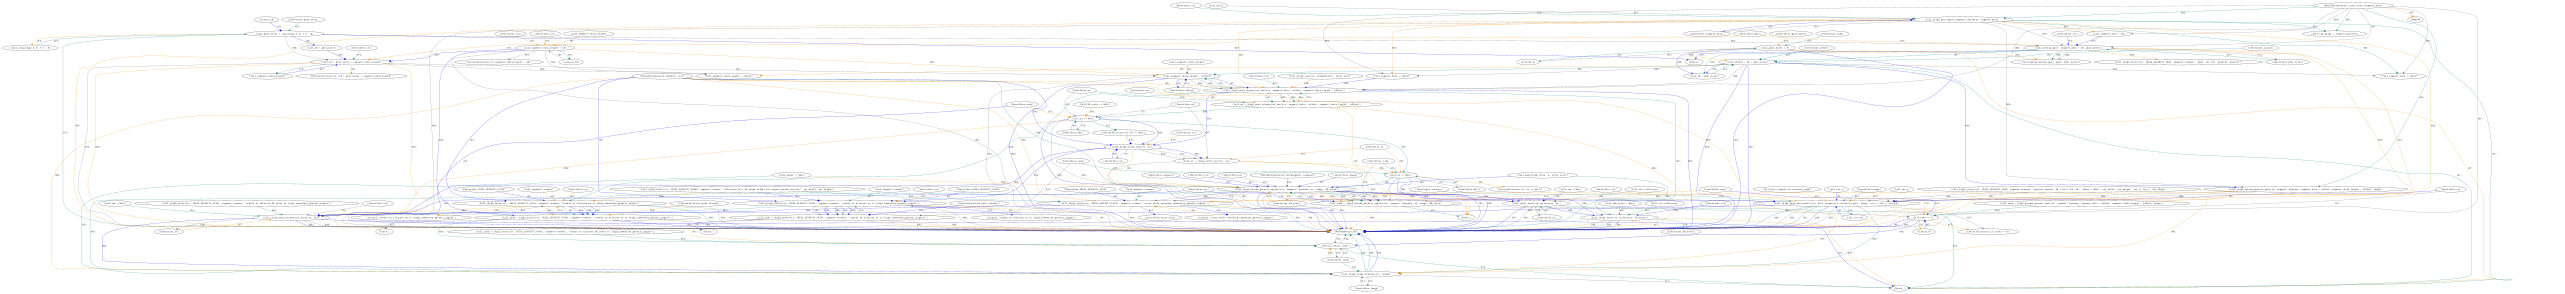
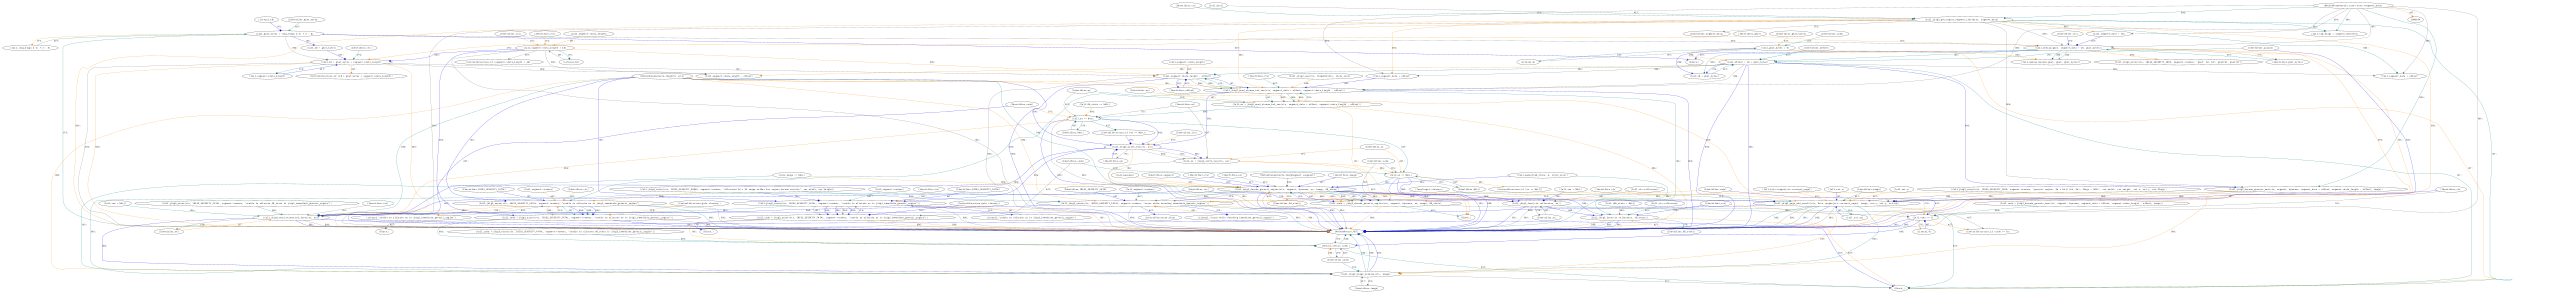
(1815, 23) -> none
none -> (446, 121)
(1735, 155) -> (1999, 199)
none -> (1125, 175)
